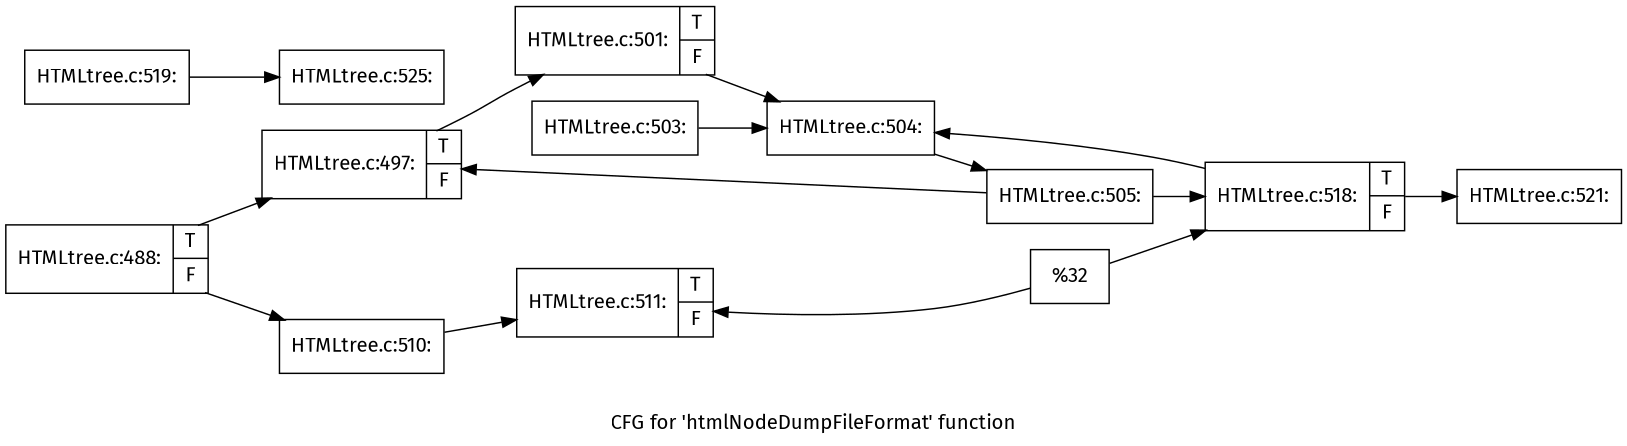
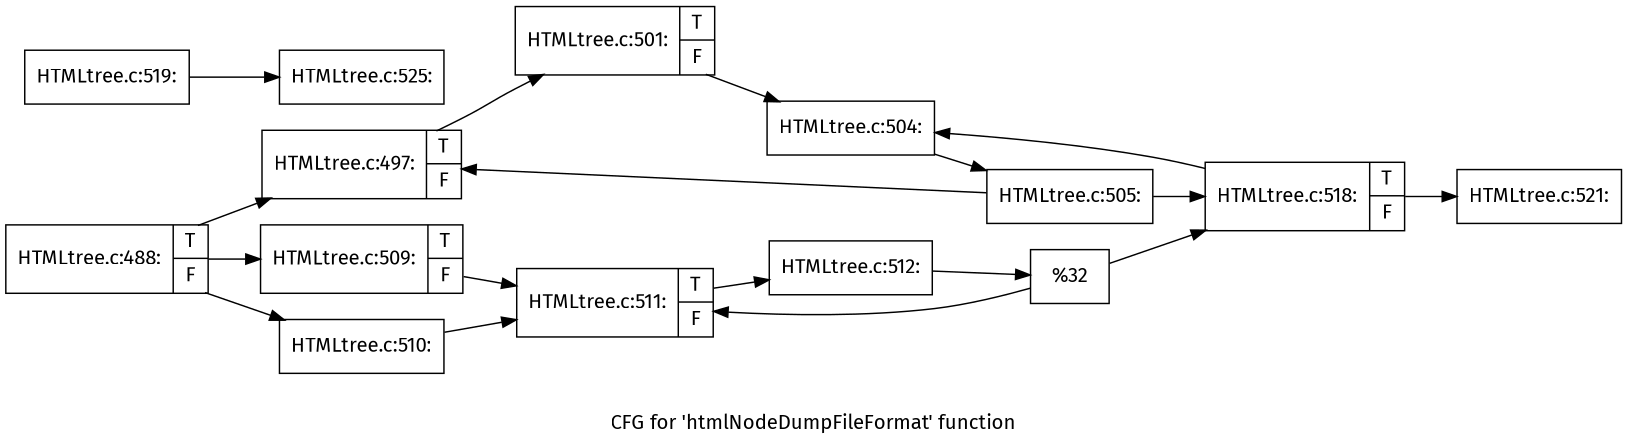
(615, 128) -> none
none -> (362, 259)
none -> (851, 268)
